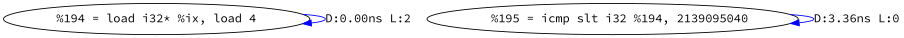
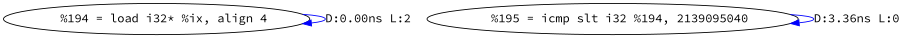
(157, 19) -> (157, 19)
